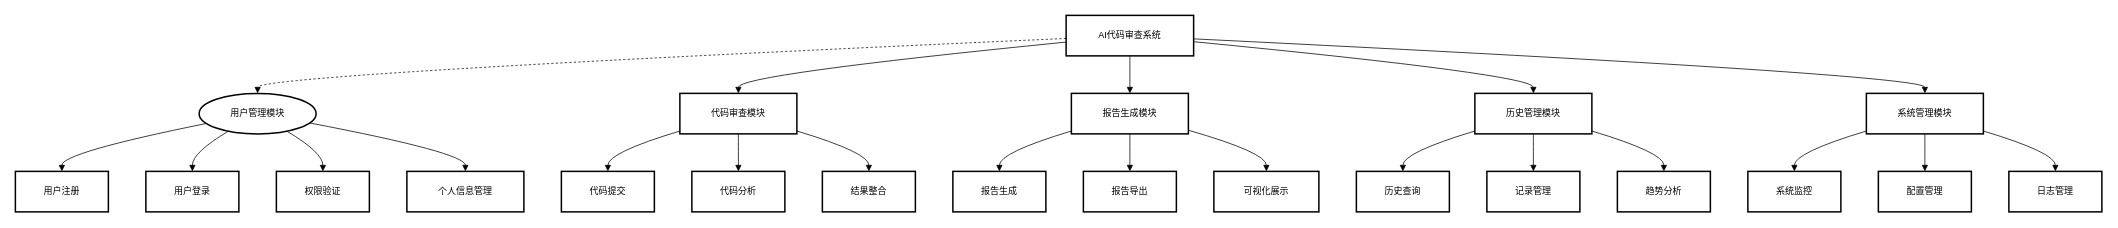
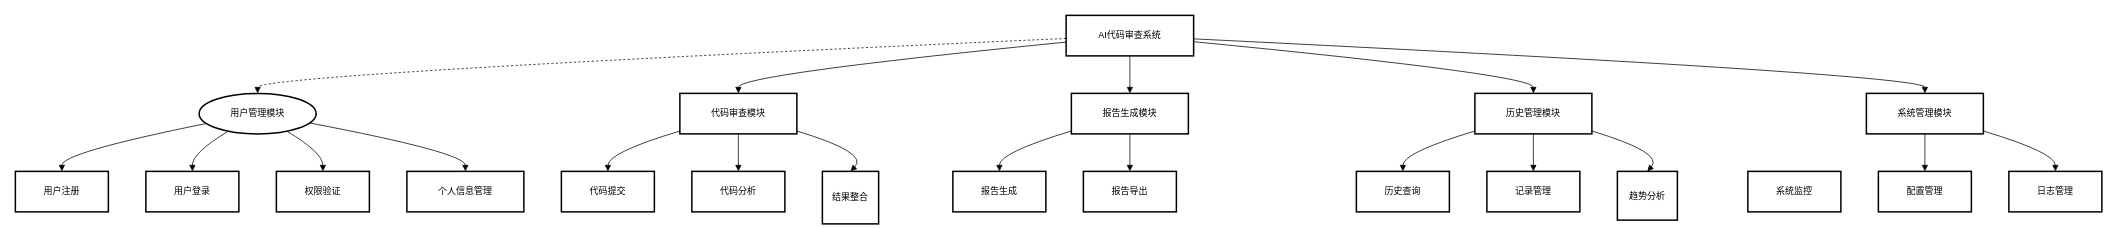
(1228, 143) -> none
(1829, 144) -> none
(869, 192) -> (851, 198)
(1266, 192) -> none
(1664, 192) -> (1647, 196)
